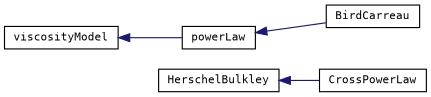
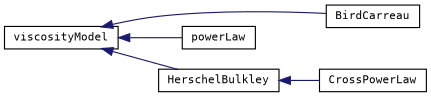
(296, 27) -> (219, 12)
none -> (145, 61)
